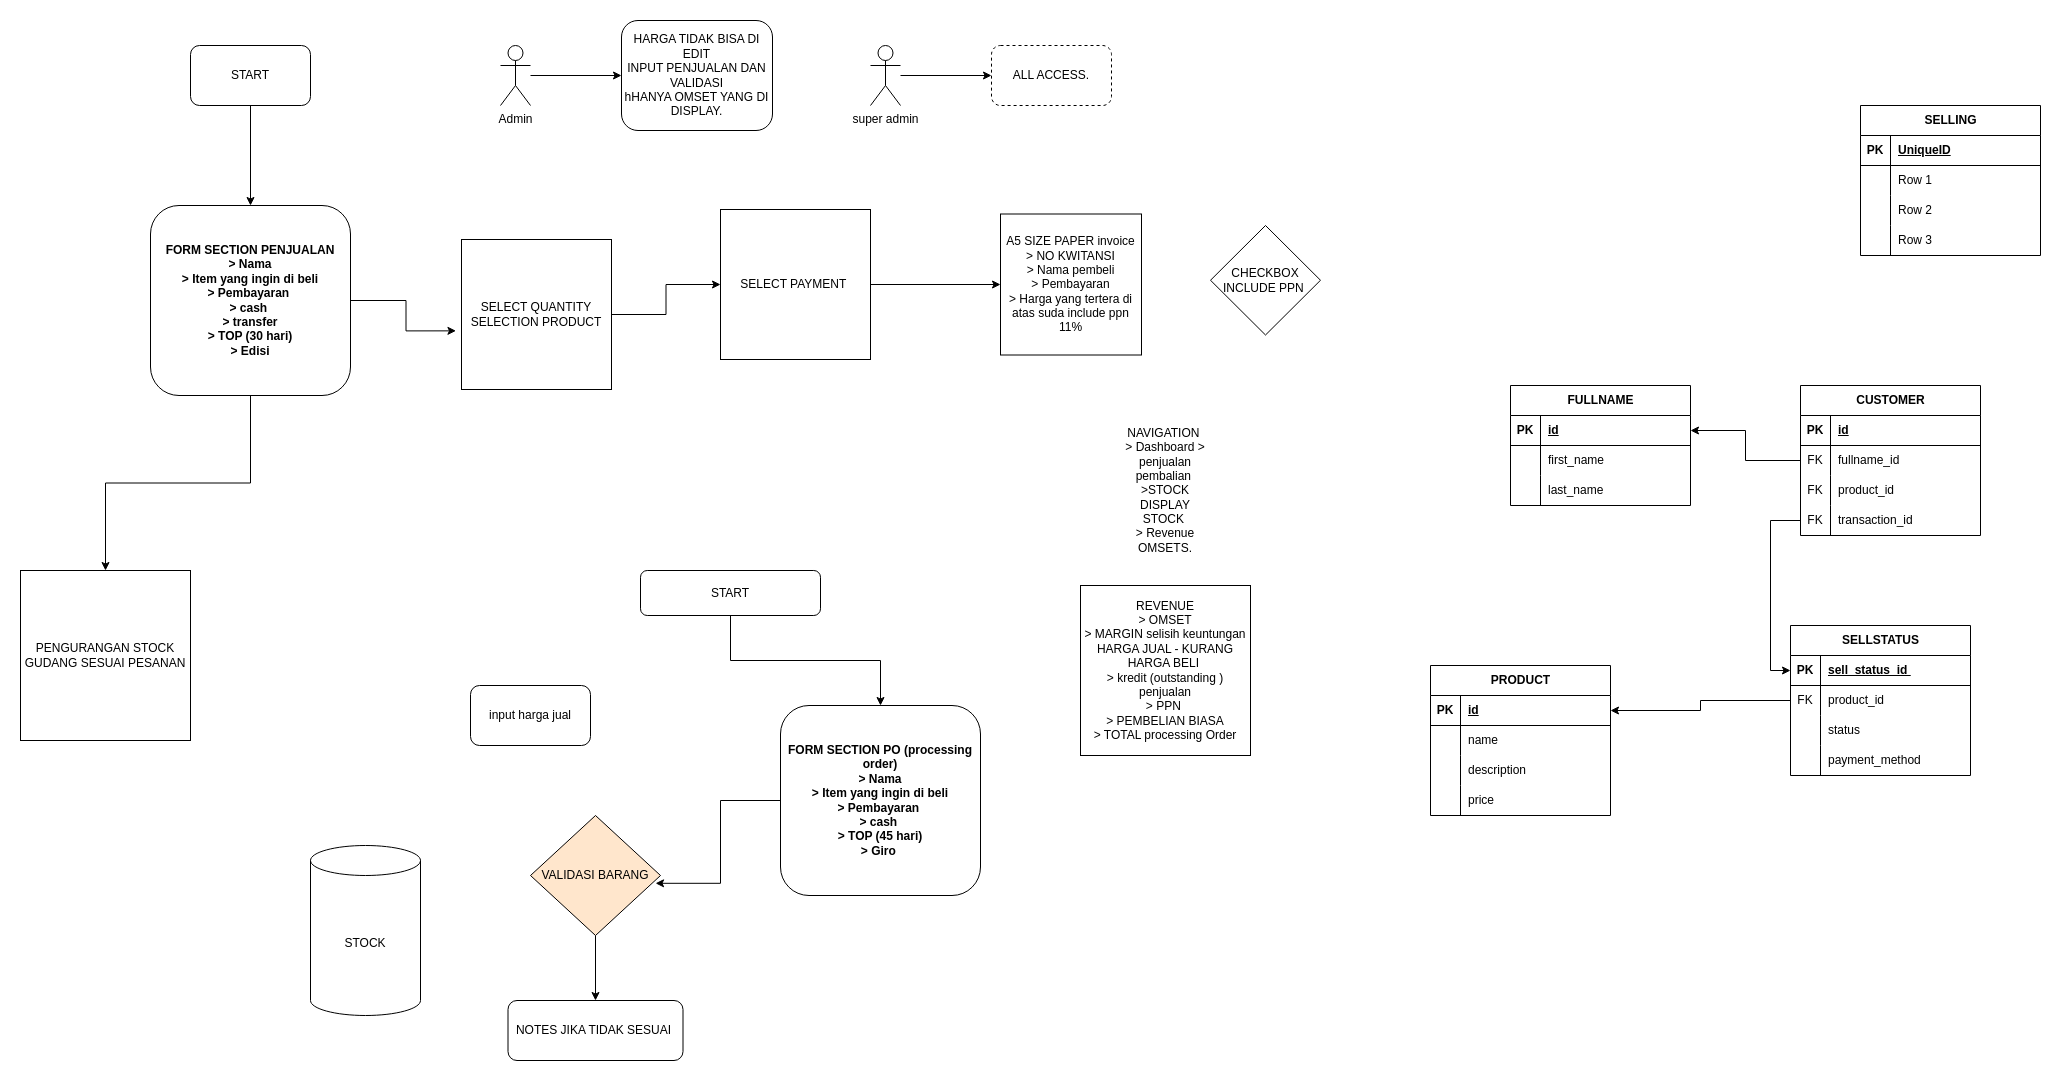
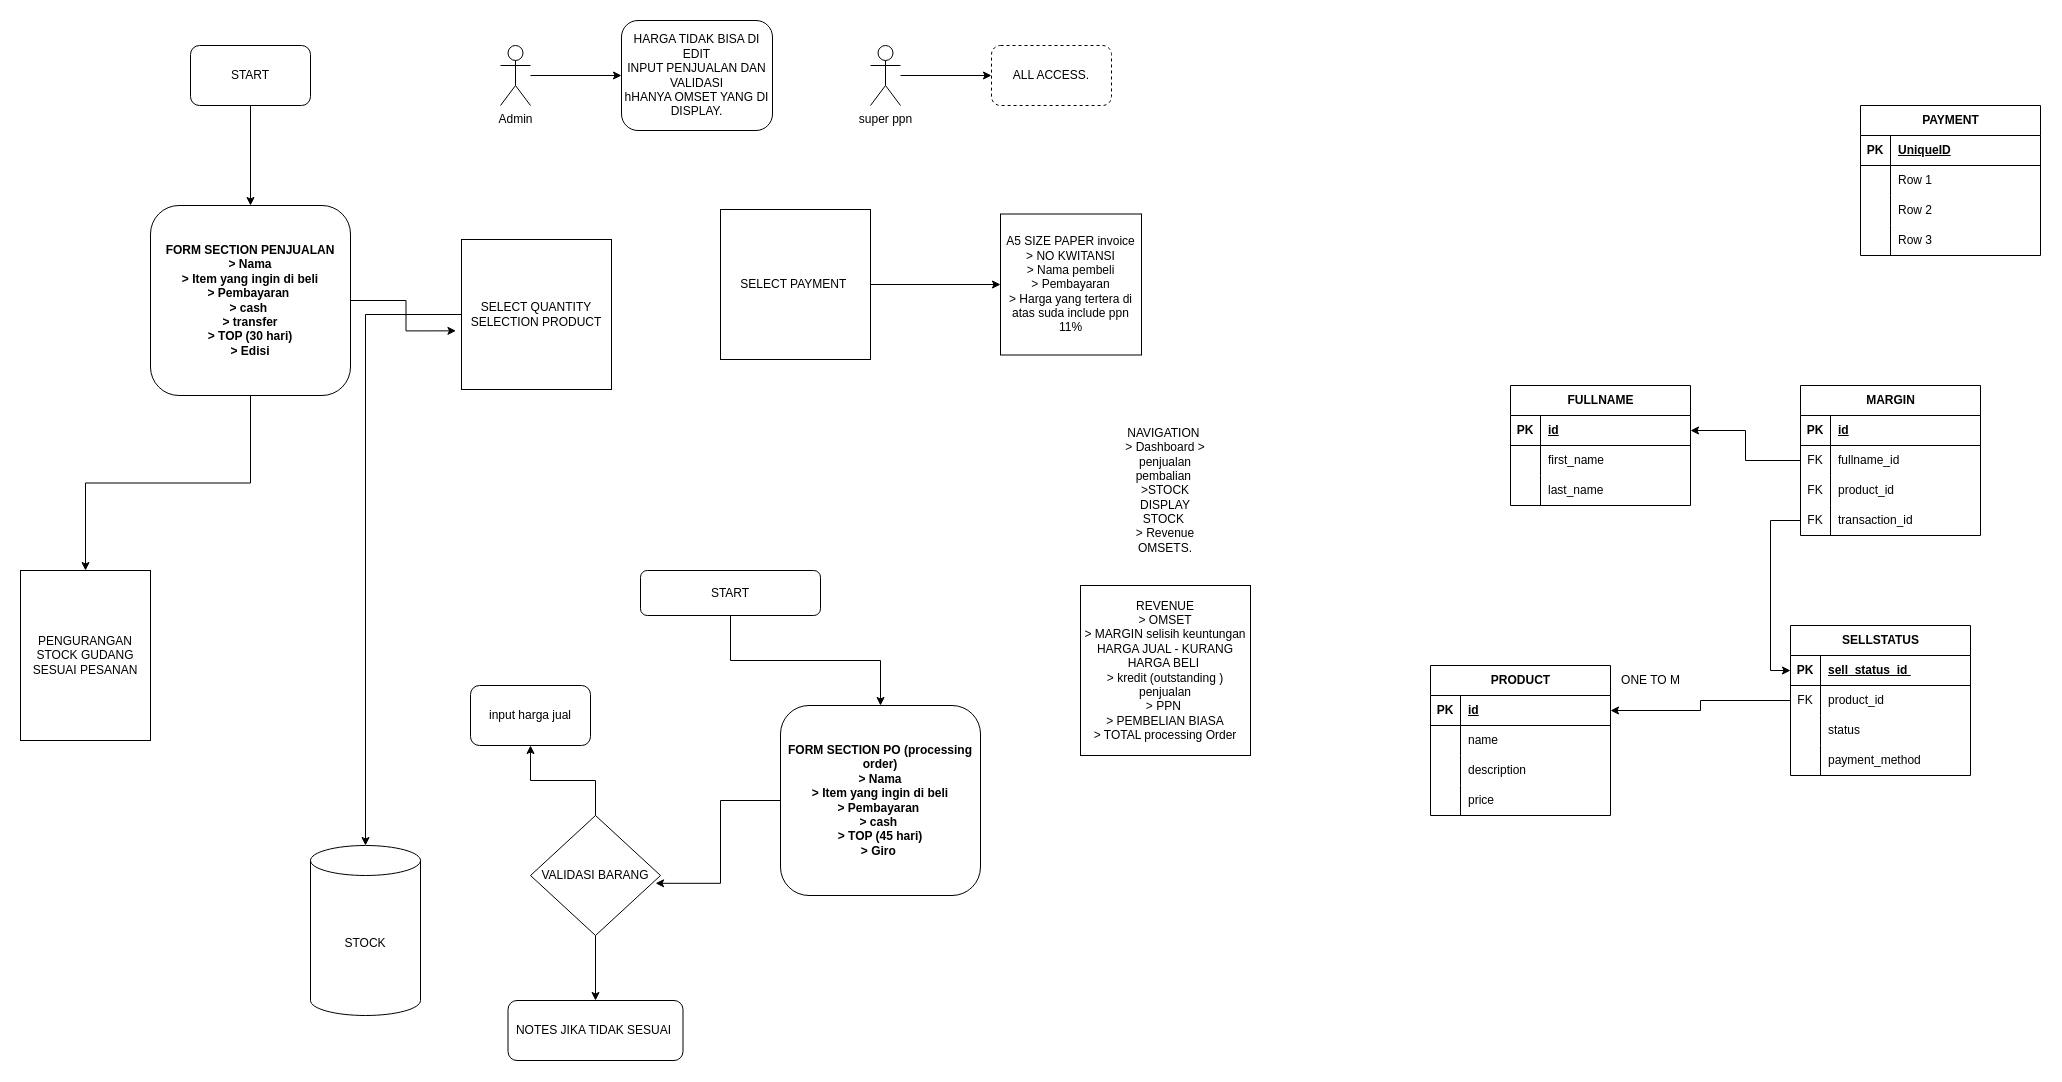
(886, 120) -> (886, 120)
(1951, 121) -> (1951, 121)
(1266, 280) -> none
(666, 303) -> (366, 529)
(1891, 401) -> (1891, 401)
(106, 656) -> (86, 656)
none -> (1651, 681)
none -> (567, 781)
(596, 876) -> (596, 876)
